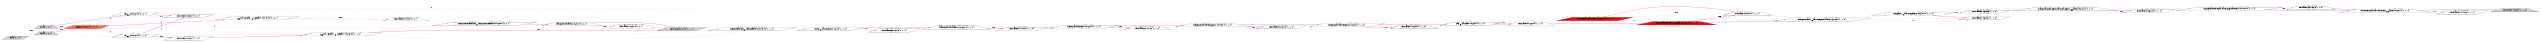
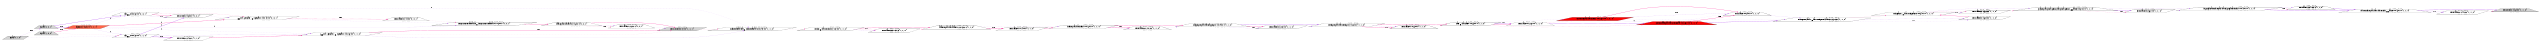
(1949, 17) -> (1955, 16)
